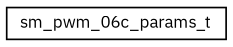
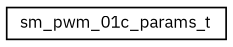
(116, 23) -> (116, 23)
